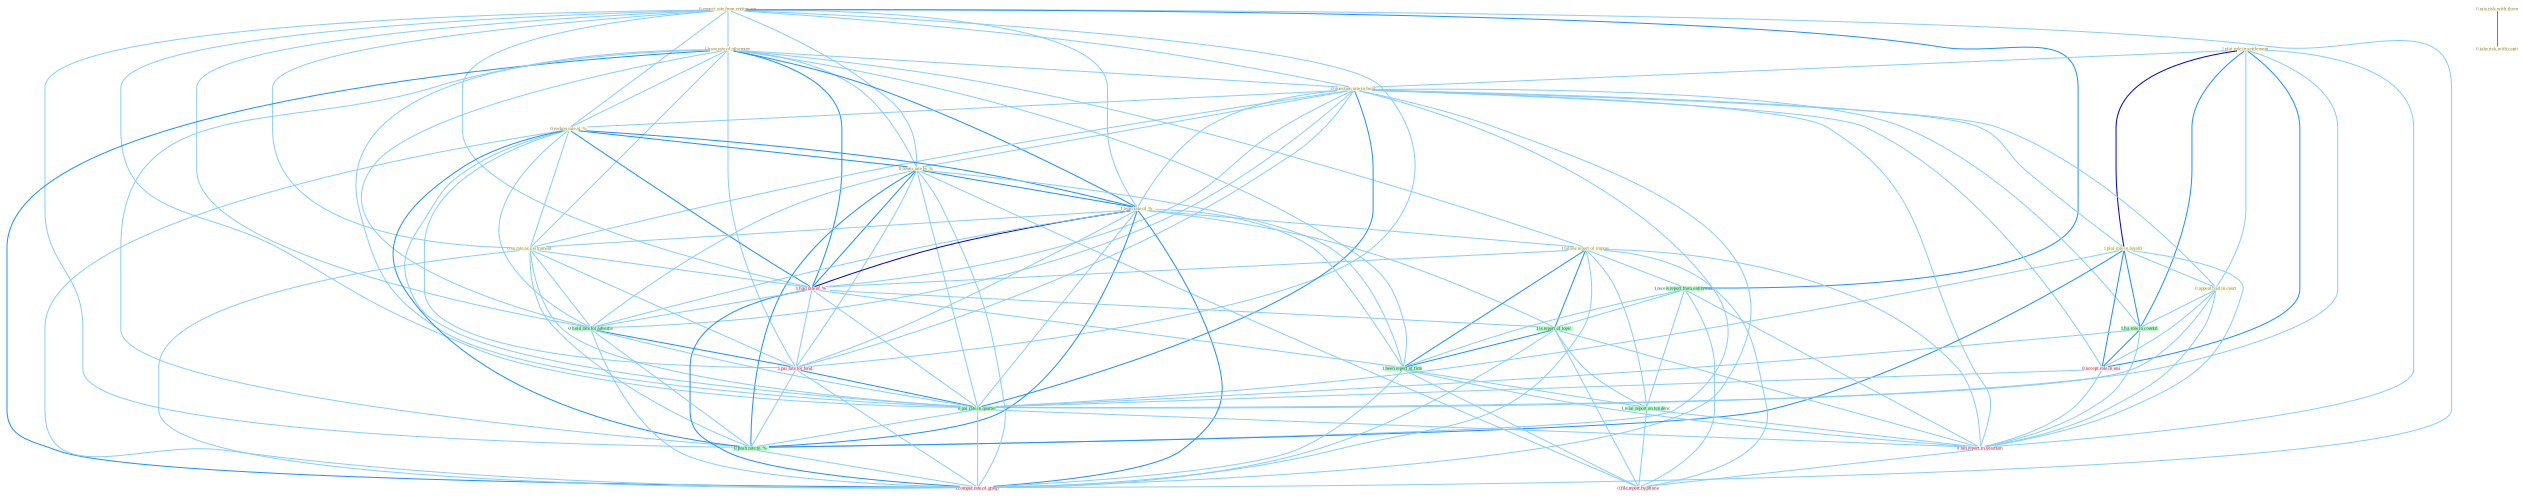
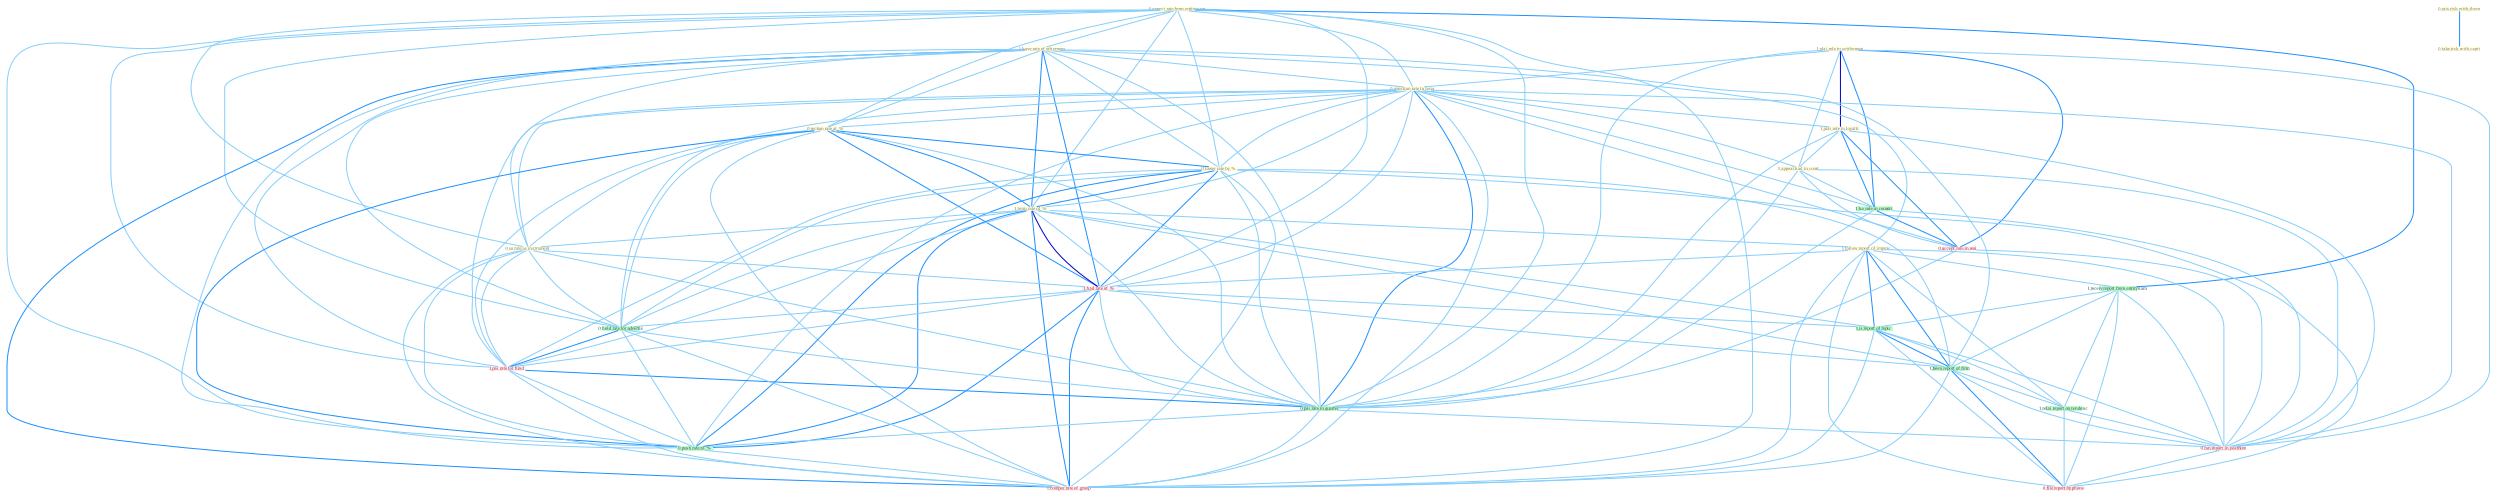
(1741, 414) -> (933, 410)
(1503, 420) -> (2007, 429)
